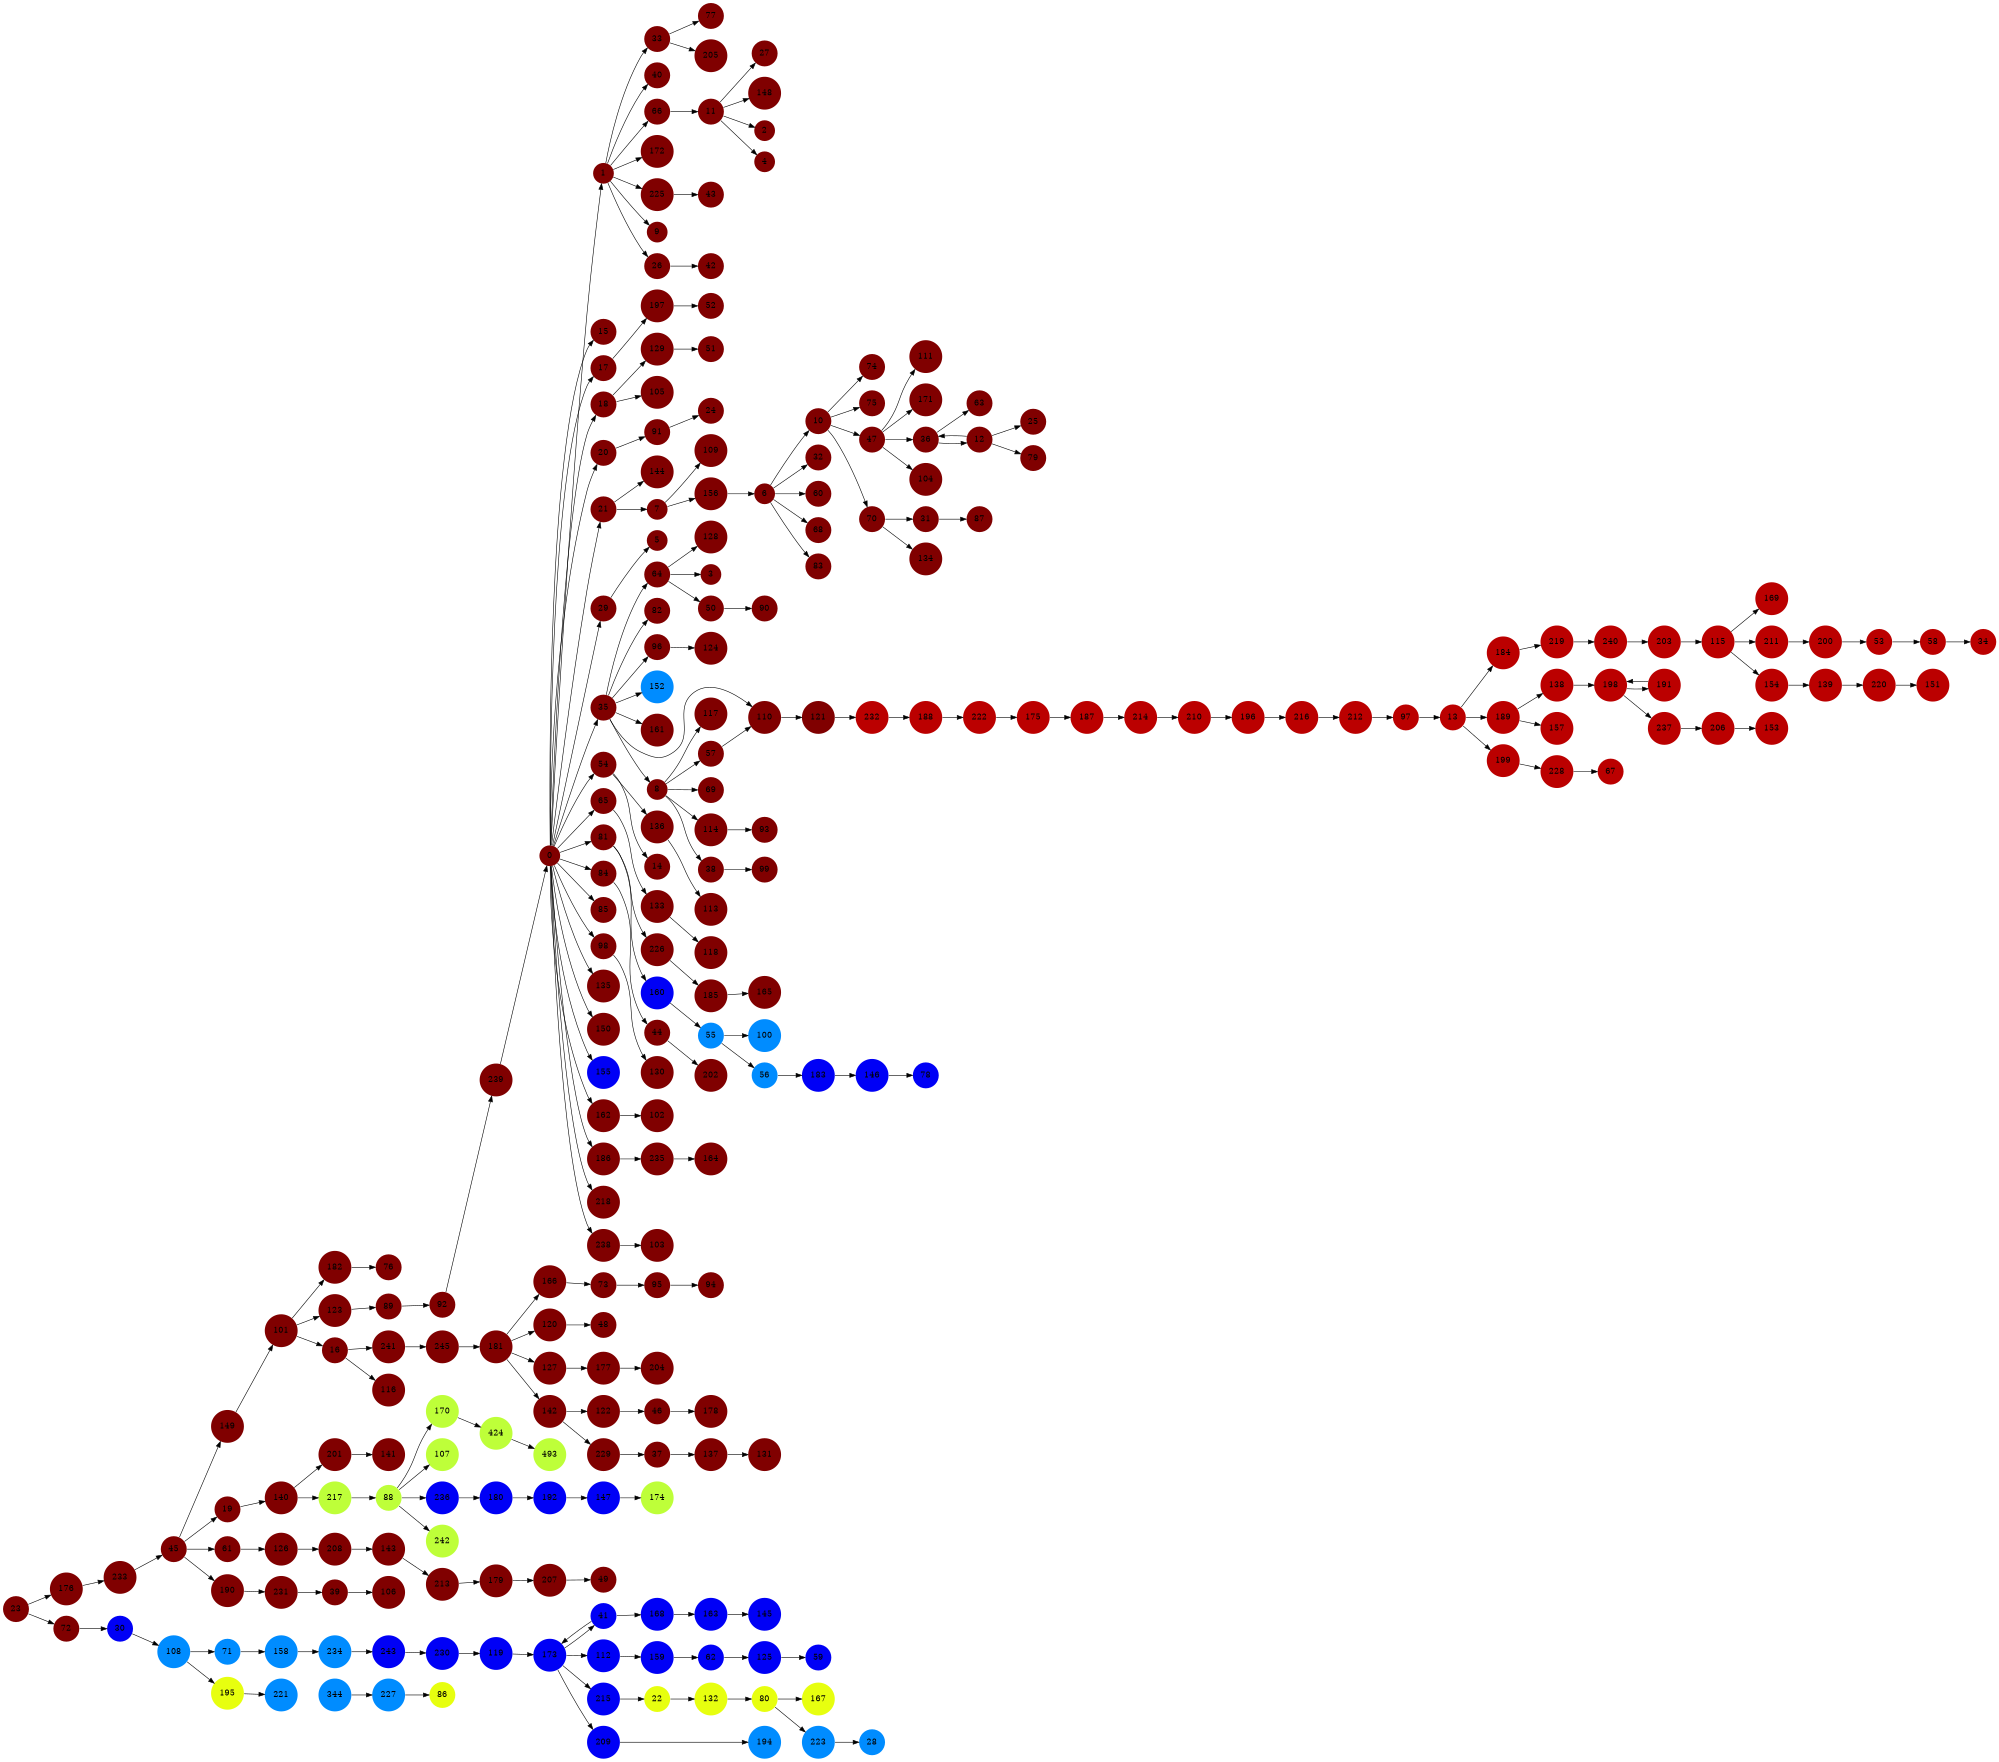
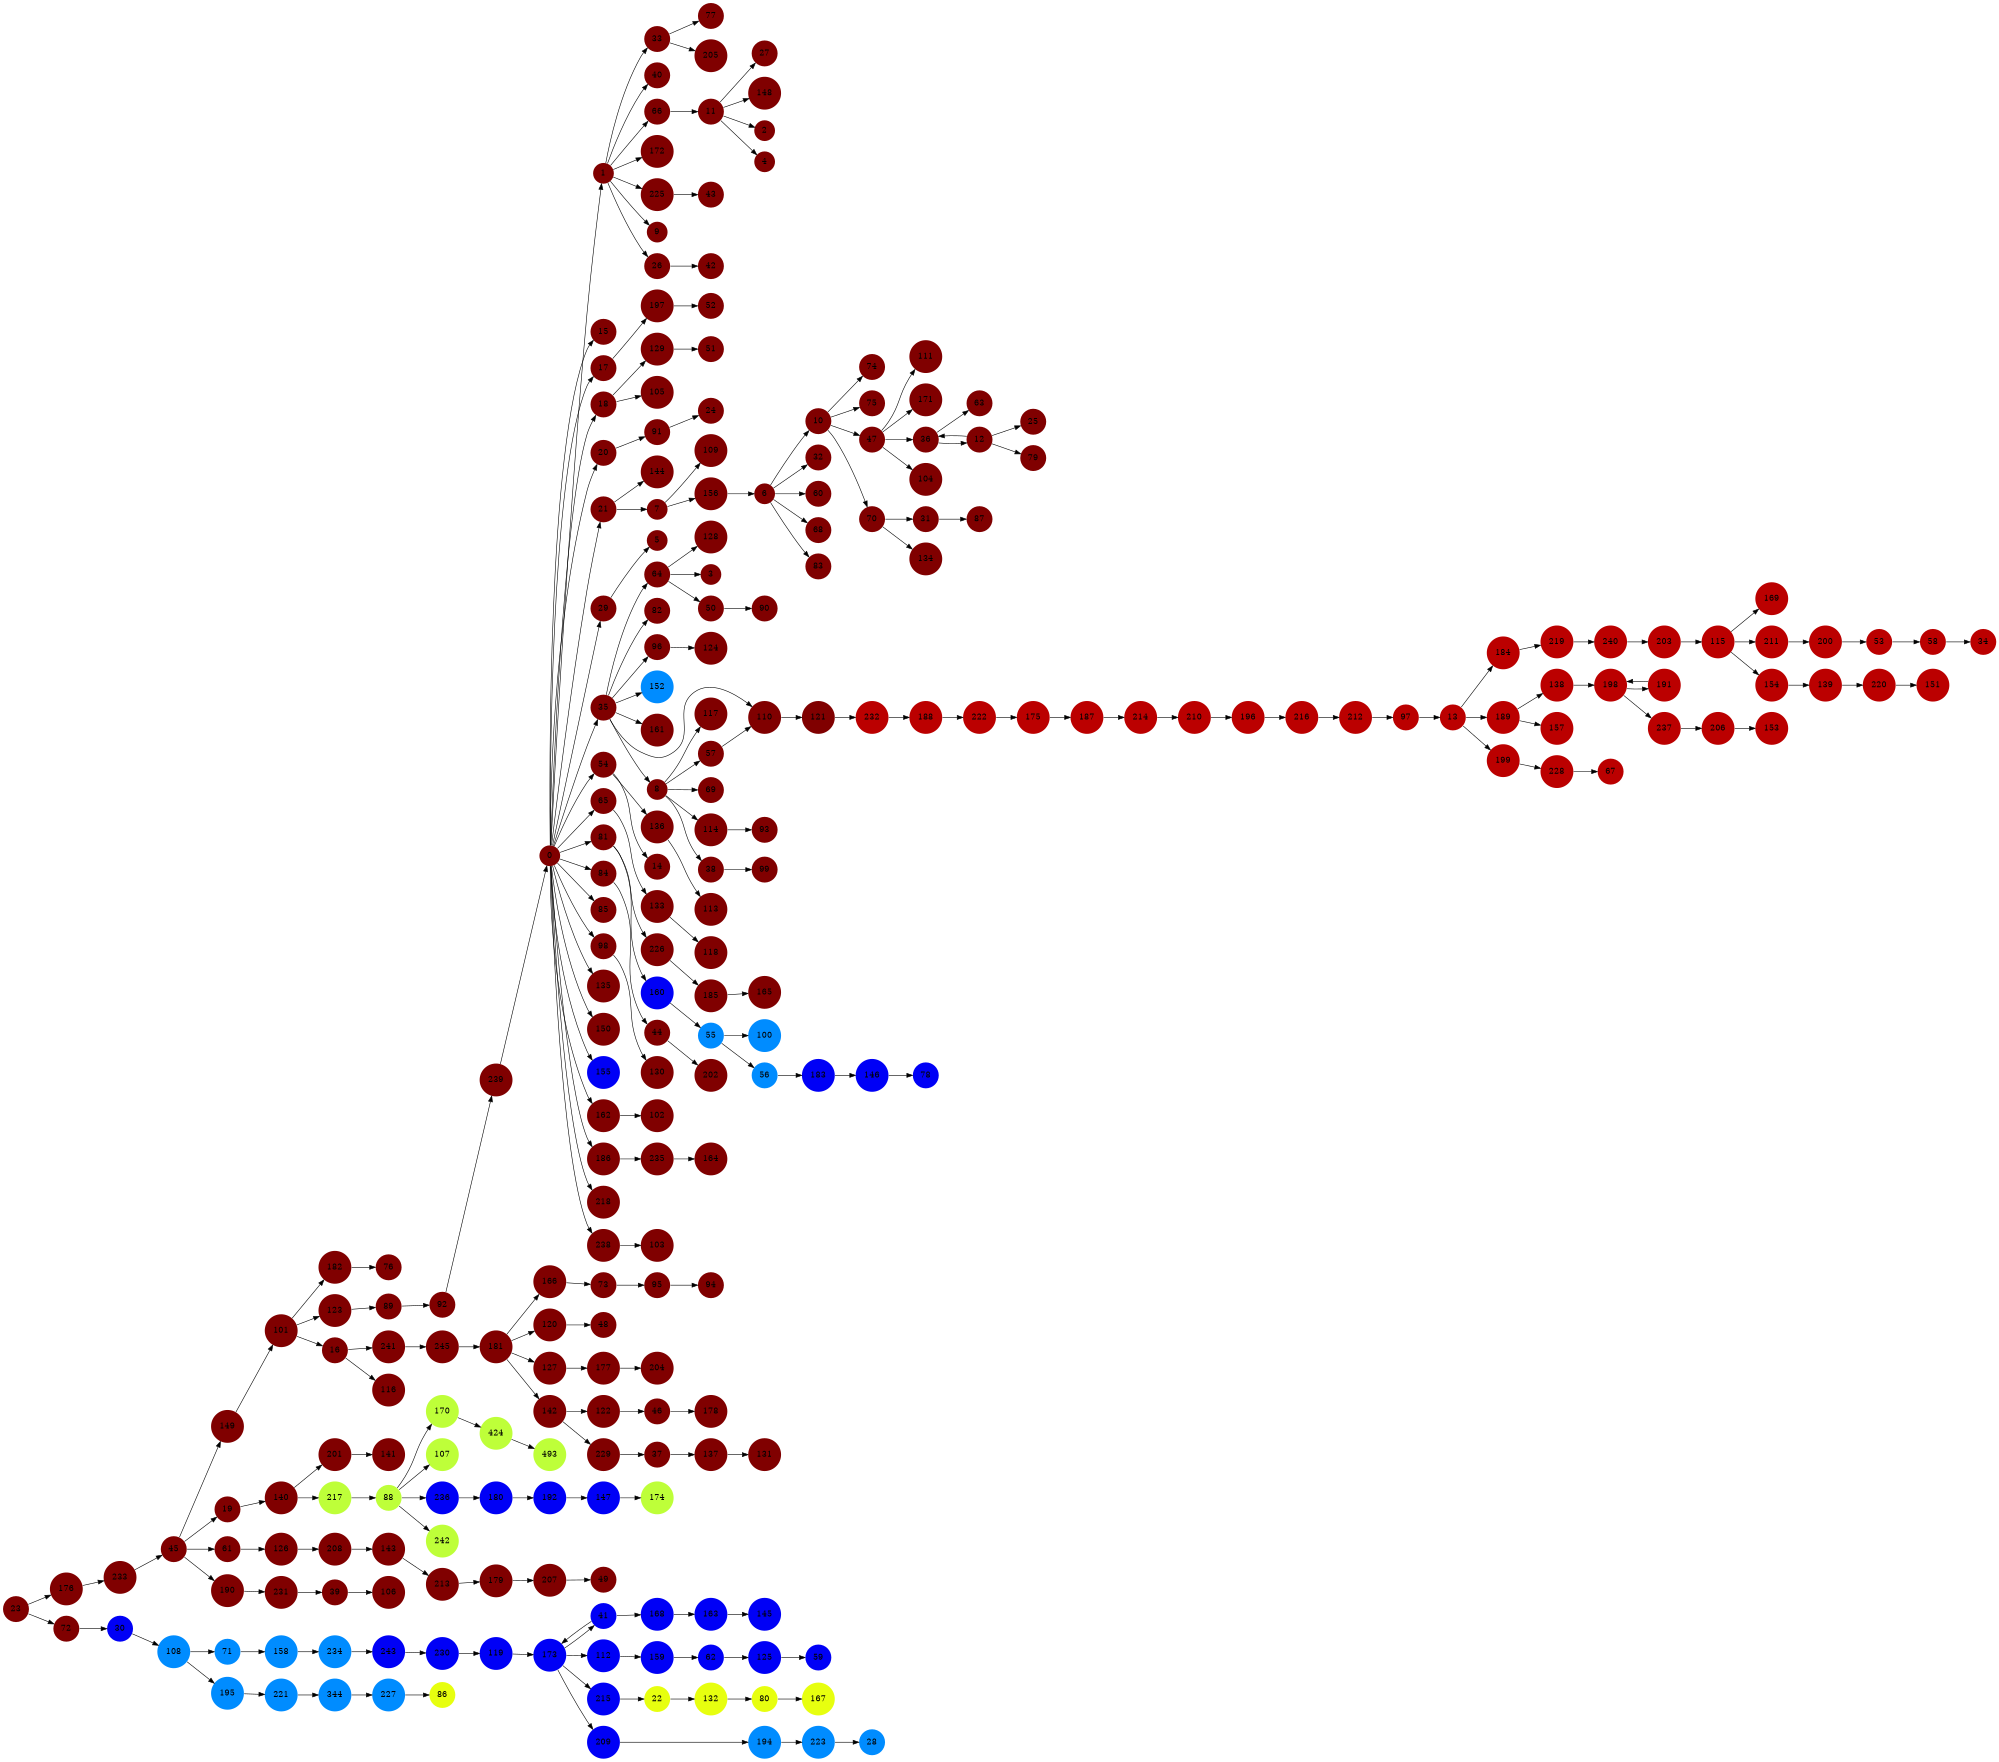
(227, 1693) -> (227, 1693)
none -> (305, 1695)
(788, 1718) -> (789, 1742)
